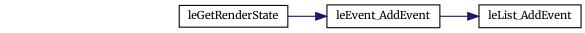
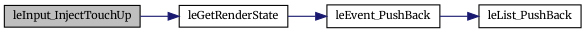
none -> (72, 16)
(383, 16) -> (383, 16)
(530, 16) -> (530, 16)
